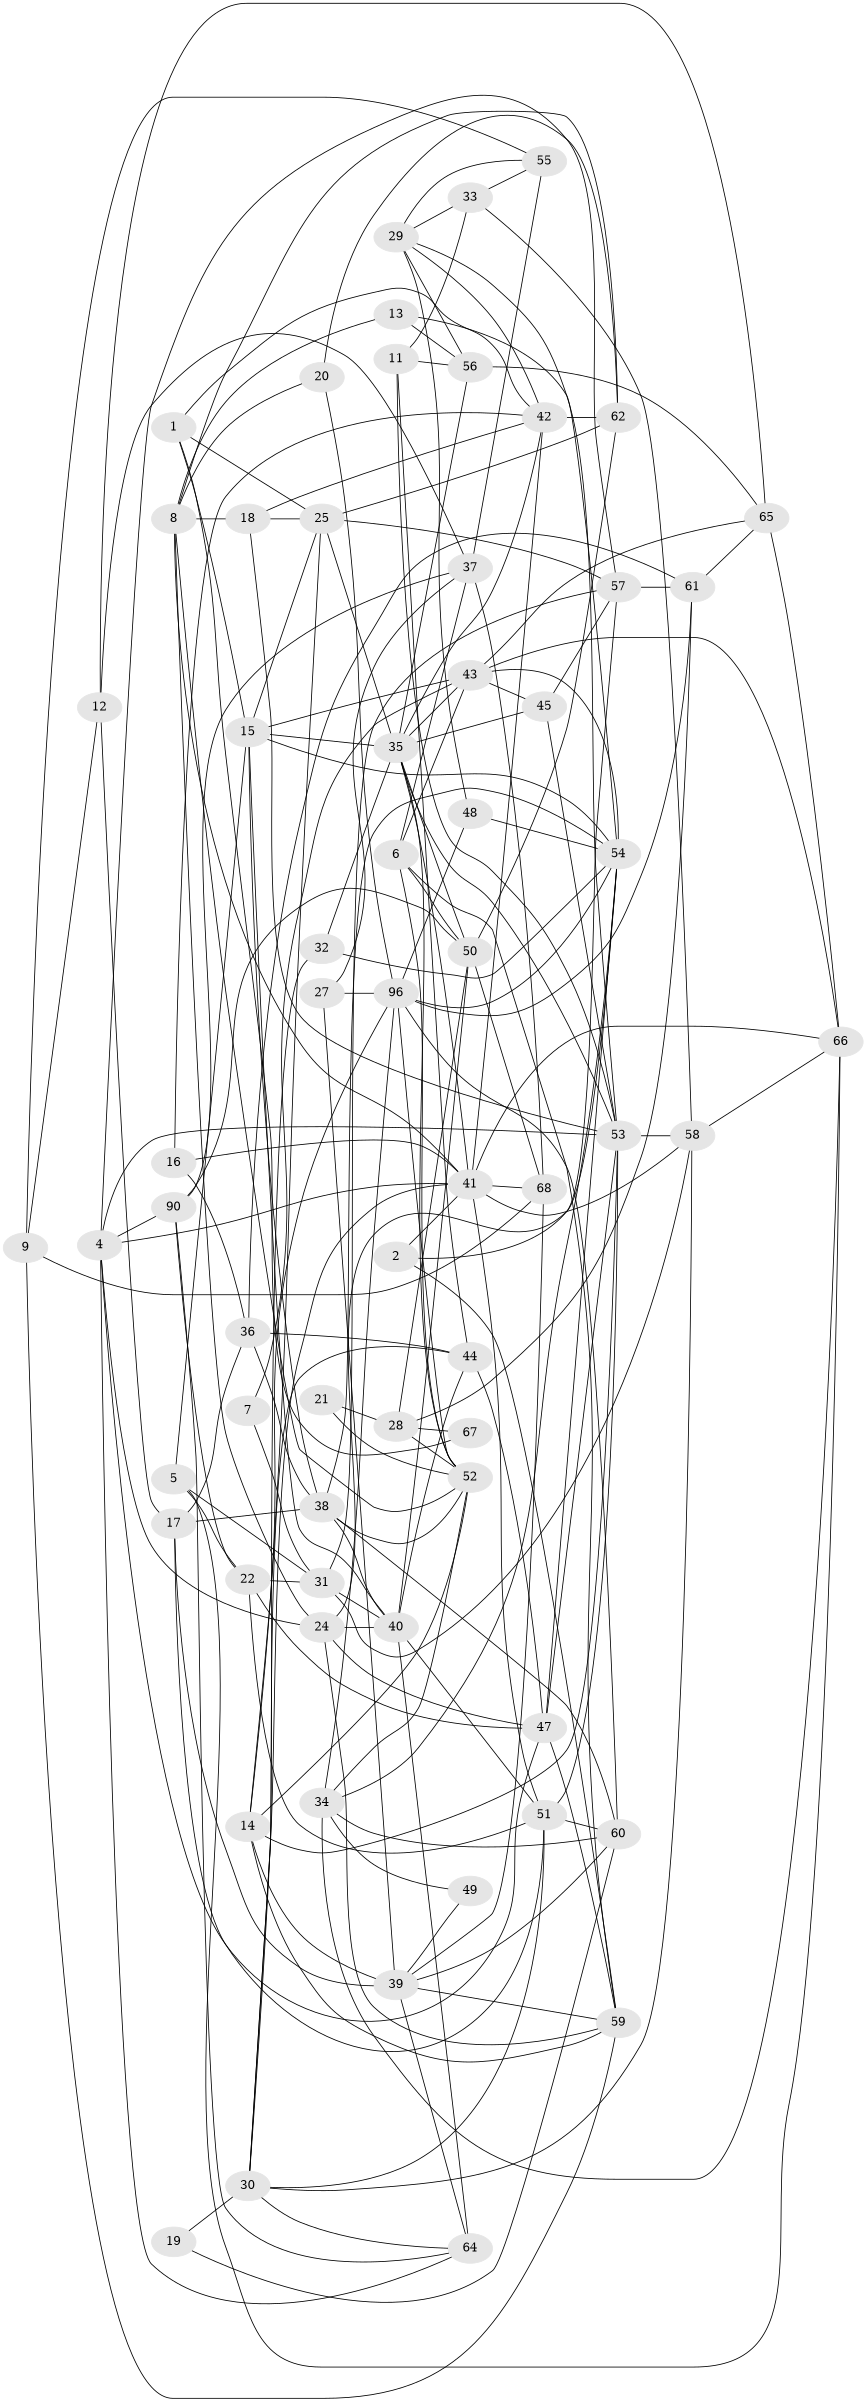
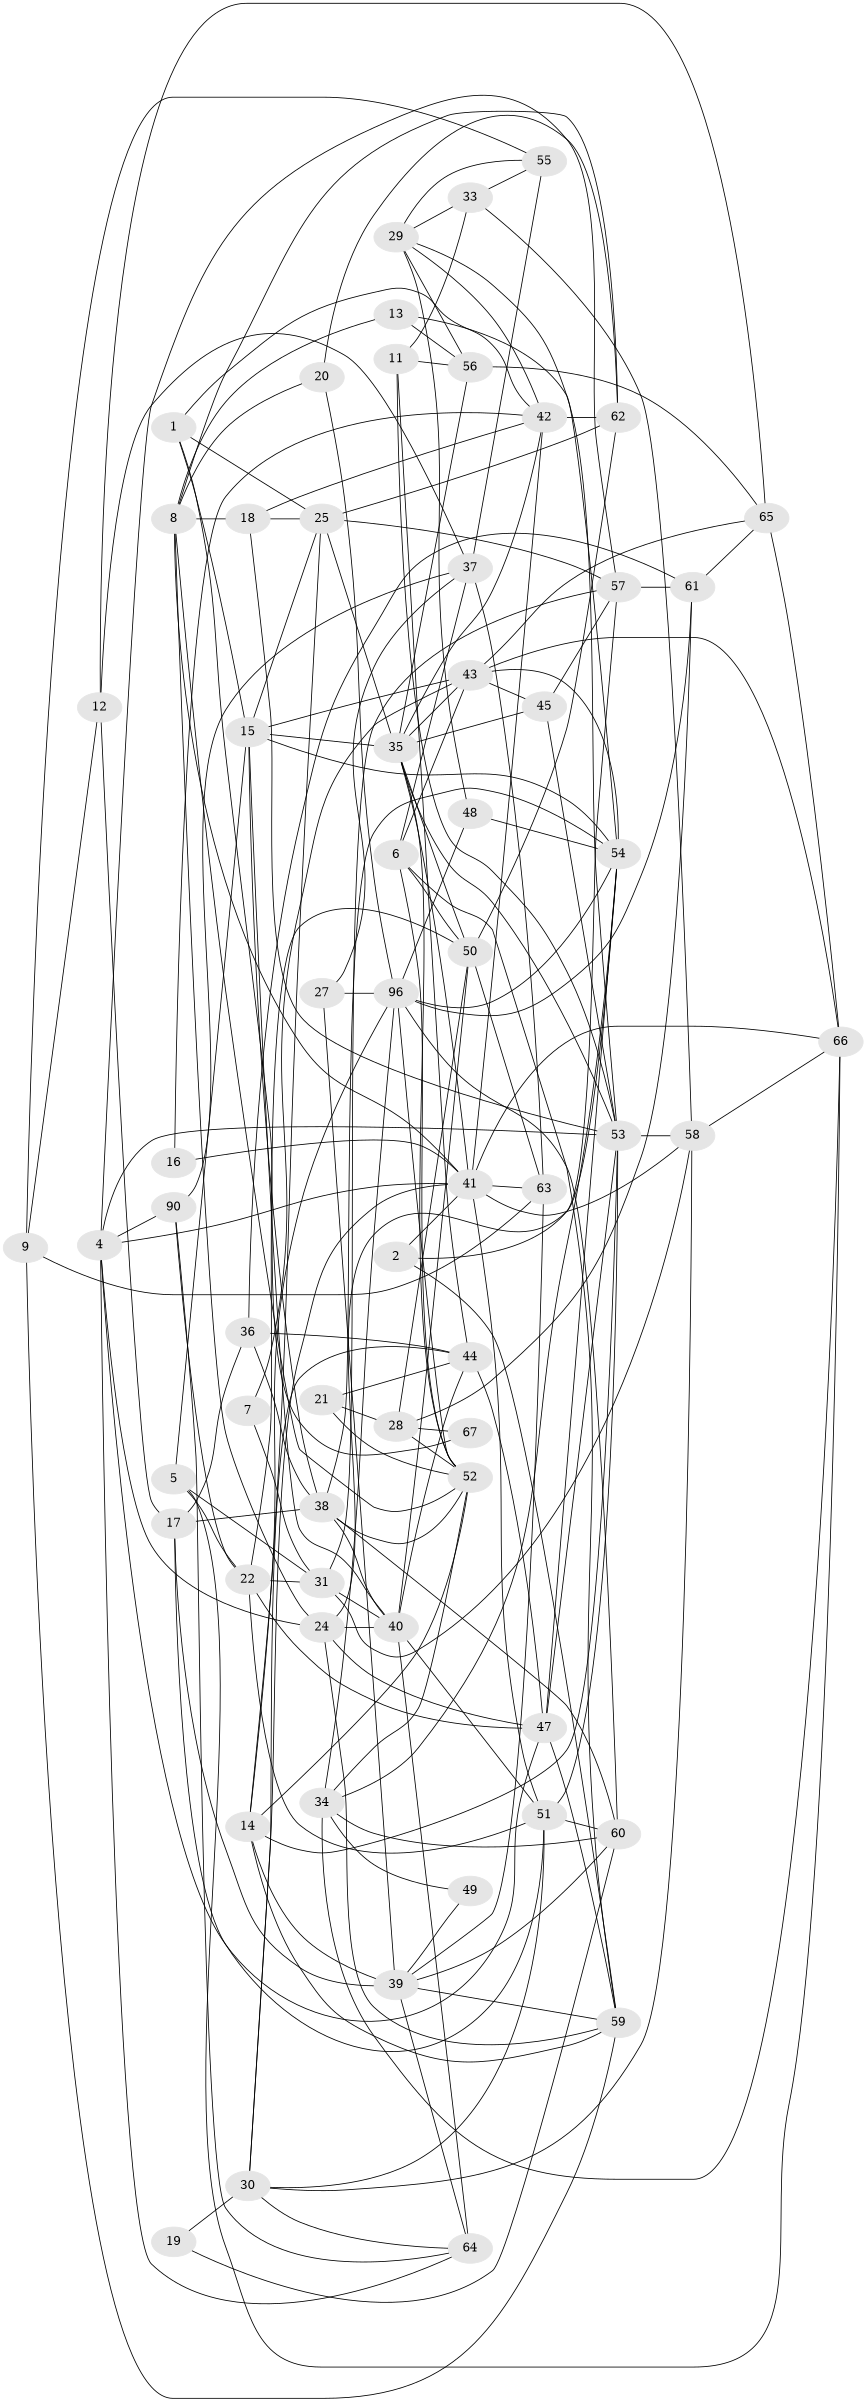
(322, 949) -> none
(246, 971) -> (274, 1102)
(544, 1189) -> (544, 1189)
(223, 1243) -> none
none -> (396, 1379)
